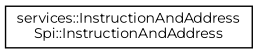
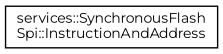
(129, 27) -> (112, 27)
